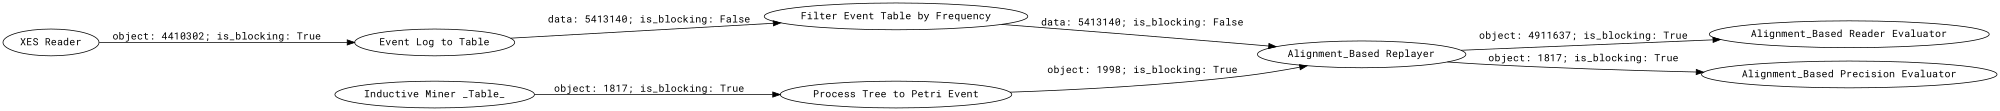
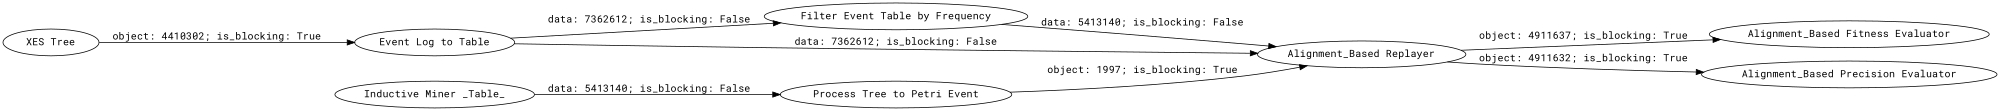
(649, 20) -> (649, 20)
(1849, 34) -> (1849, 34)
(51, 42) -> (51, 42)
none -> (882, 49)
(1584, 58) -> (1584, 58)
(1143, 70) -> (1143, 70)
(649, 89) -> (649, 89)
